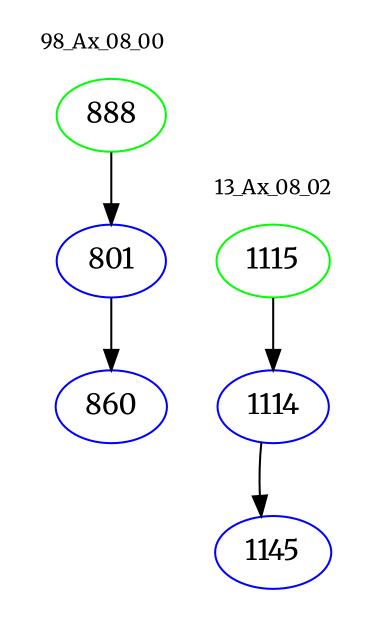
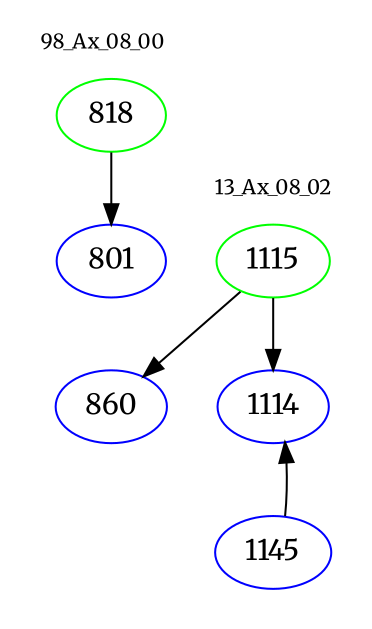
(111, 115) -> (111, 115)
(111, 324) -> (212, 317)
(260, 469) -> (287, 490)
